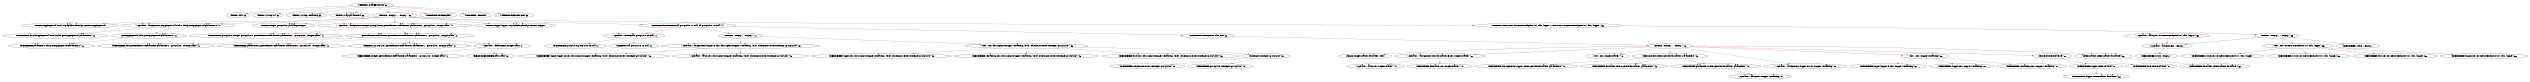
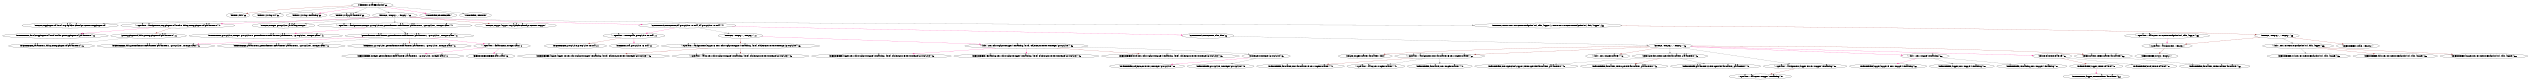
(514, 15) -> none
(2222, 56) -> none
none -> (1301, 66)
(1737, 71) -> (1783, 71)
